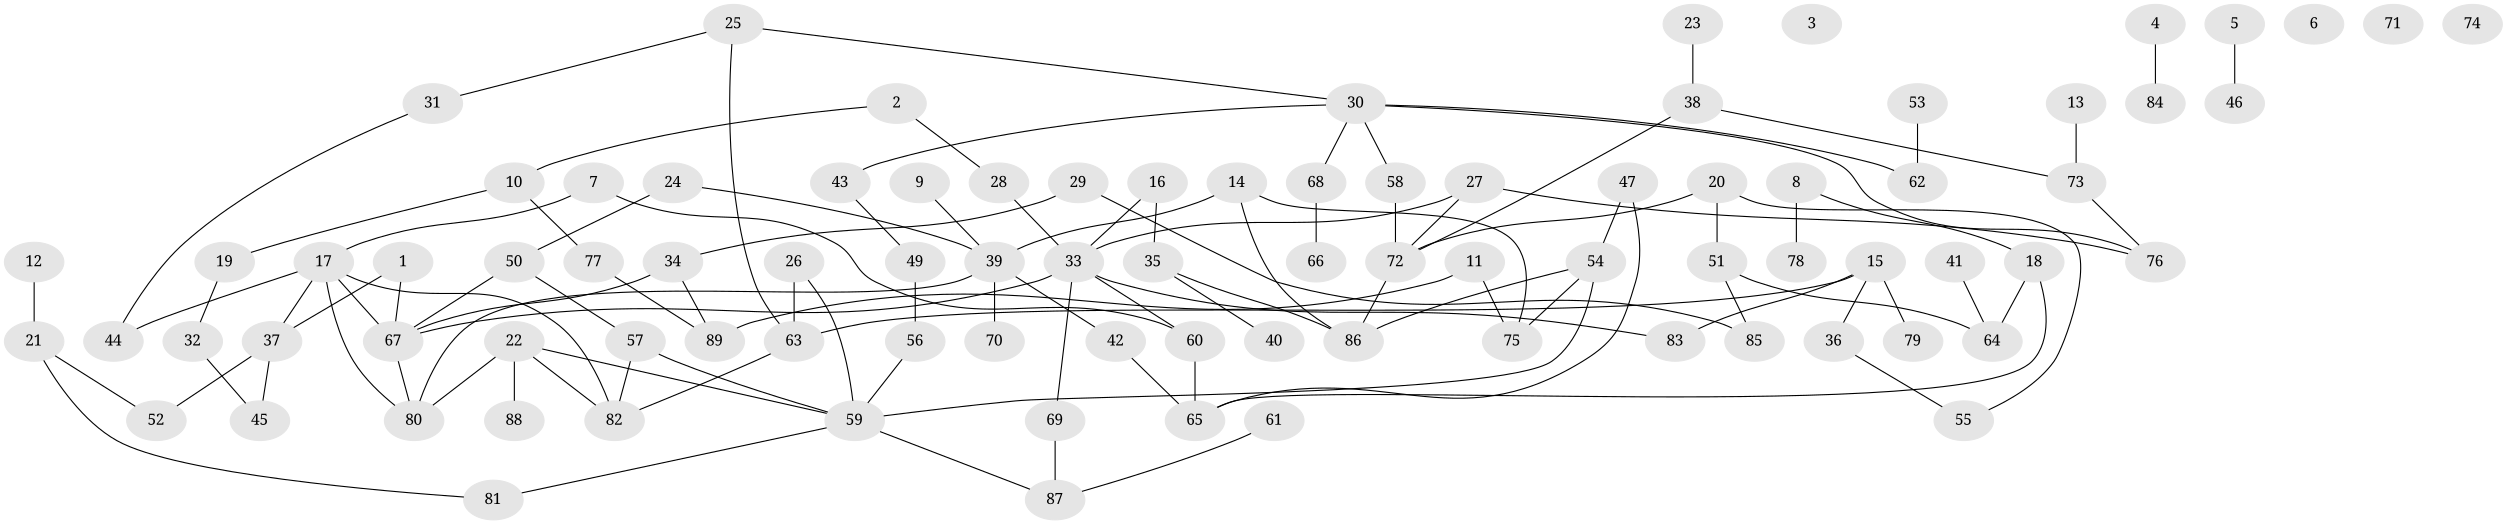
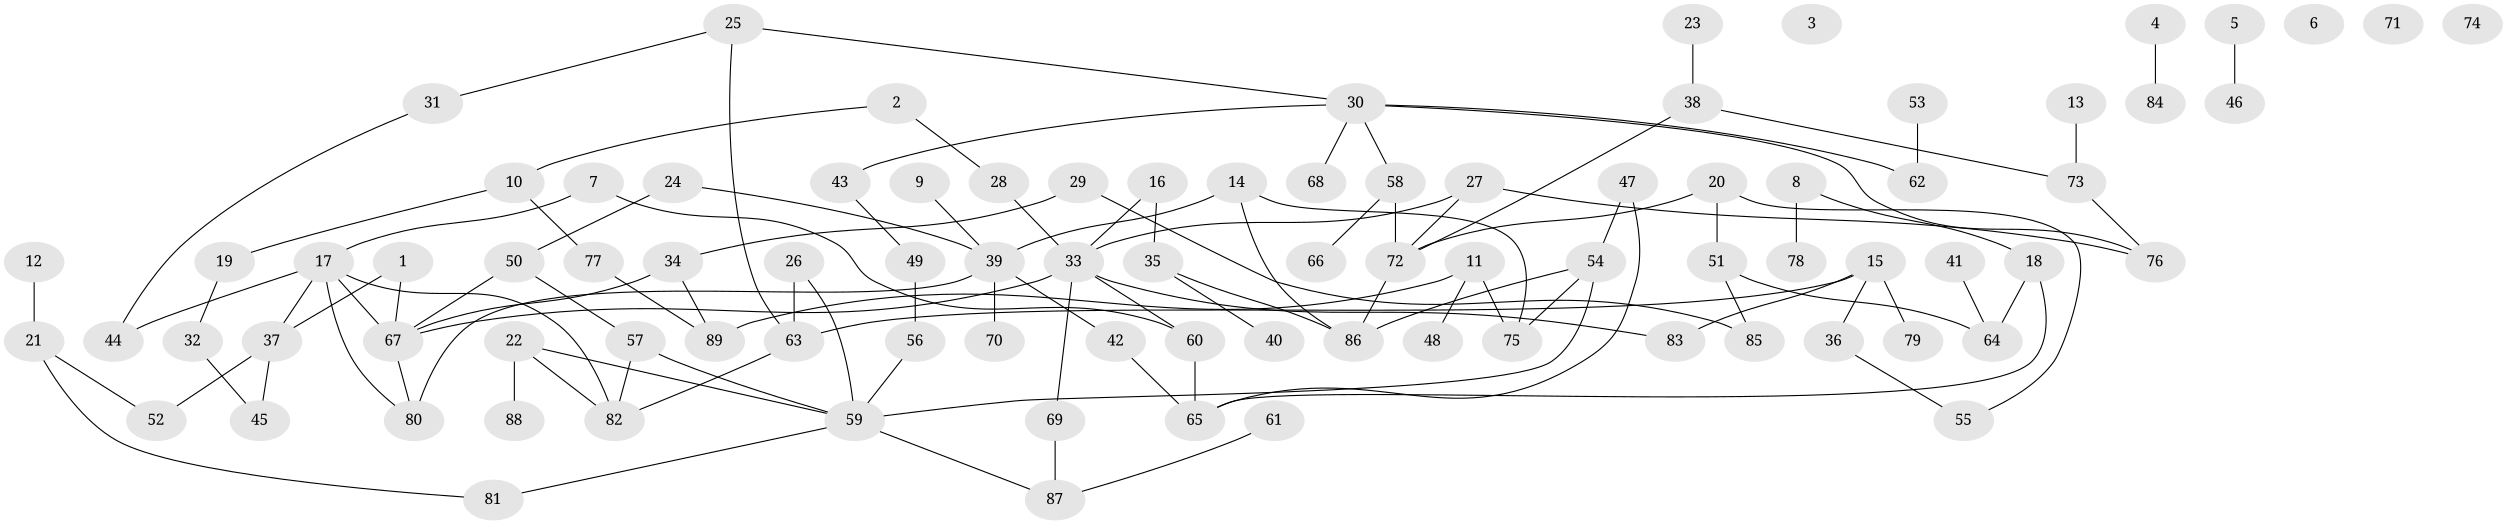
(1316, 228) -> (1351, 227)
none -> (1433, 341)
(464, 381) -> none
